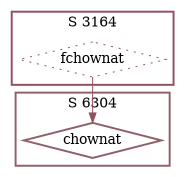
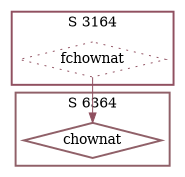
(93, 104) -> (93, 104)
